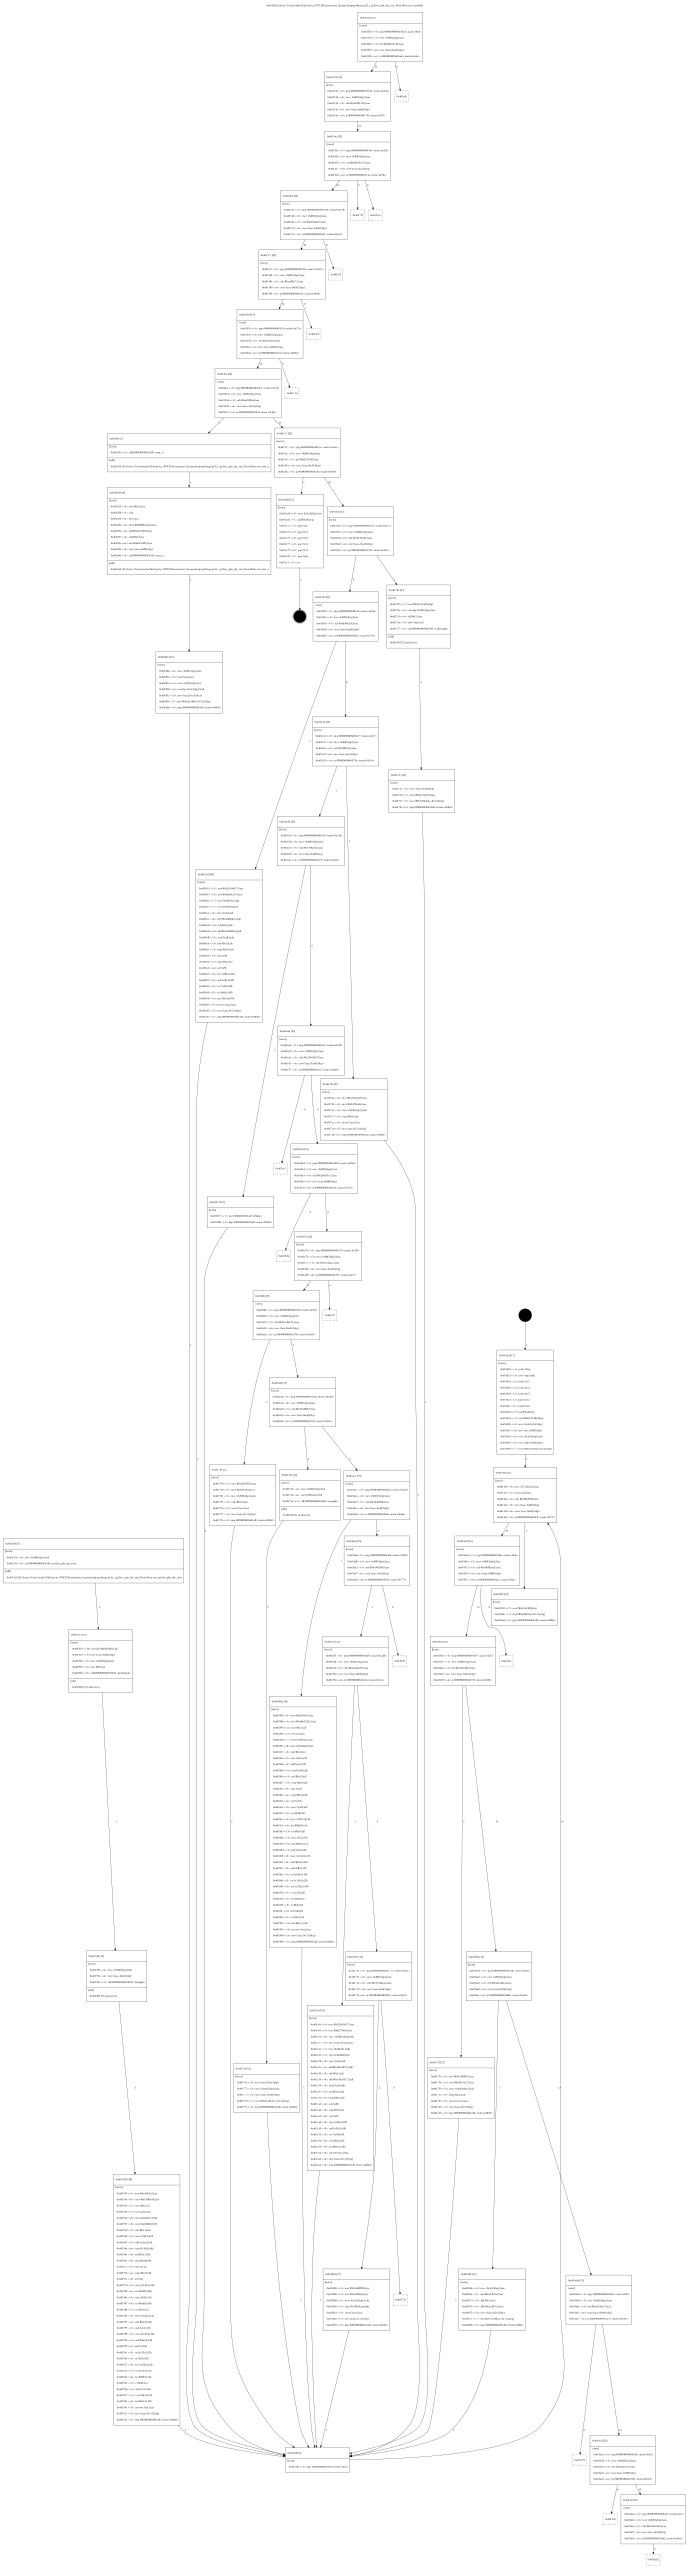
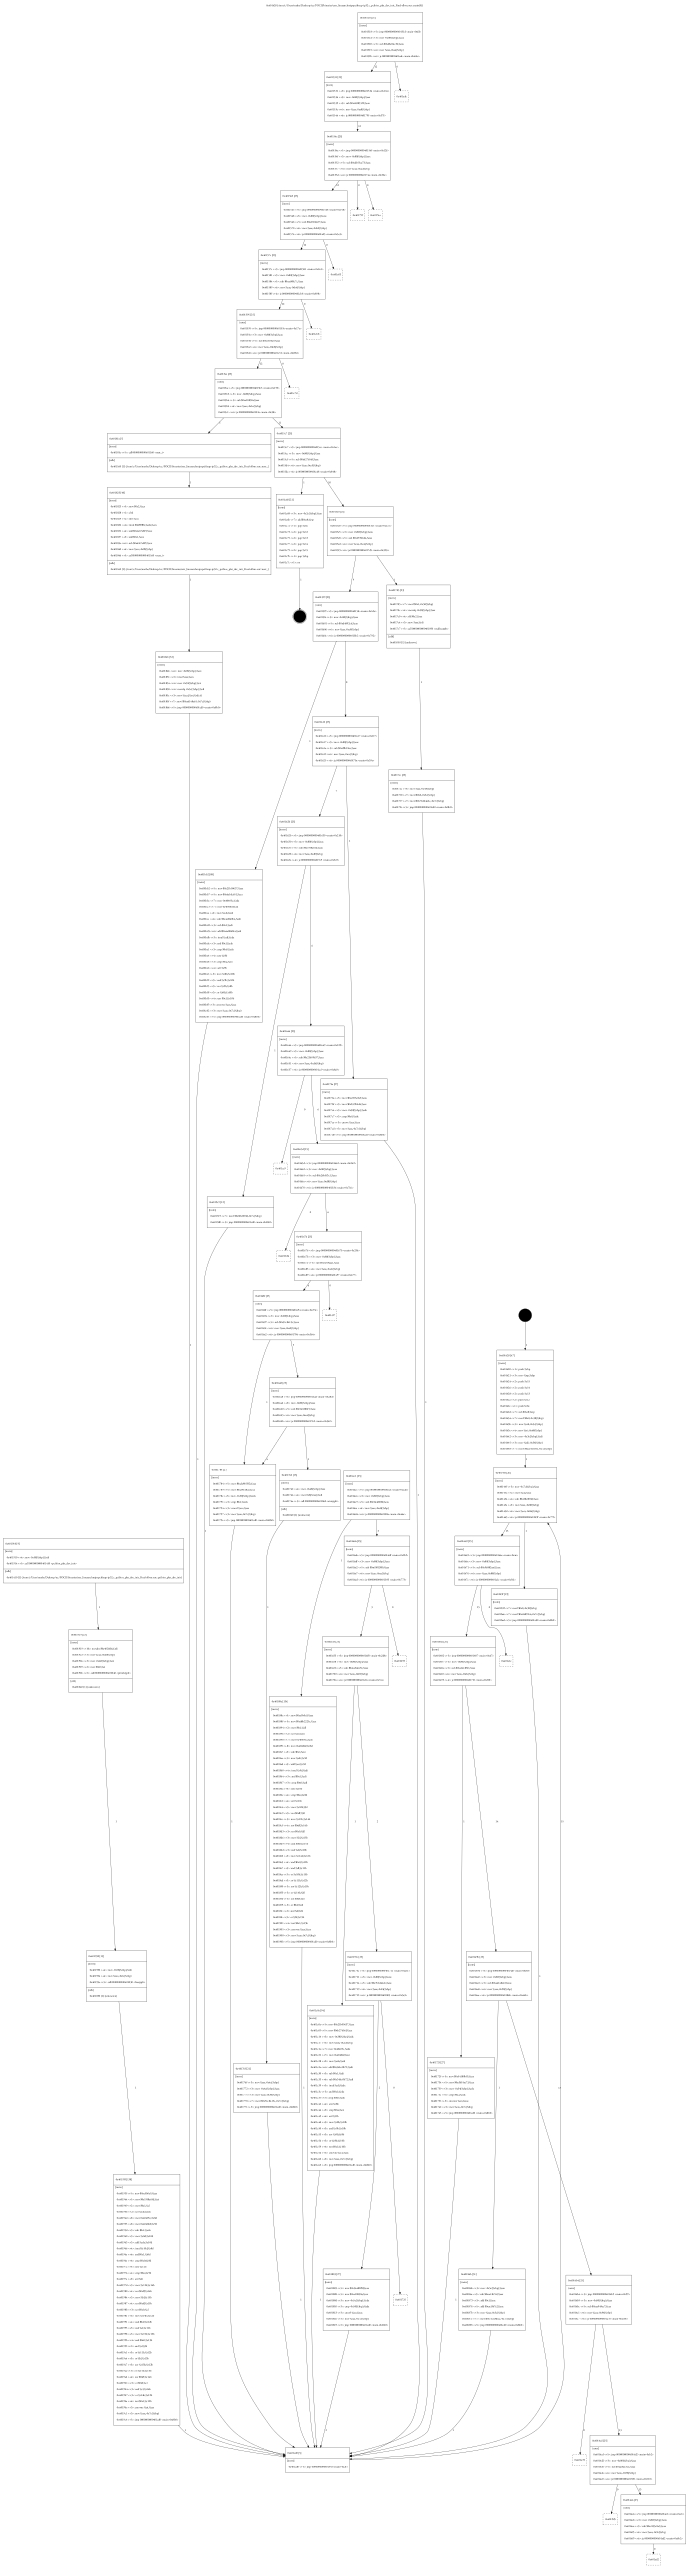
(339, 1448) -> (275, 1445)
none -> (539, 2119)
